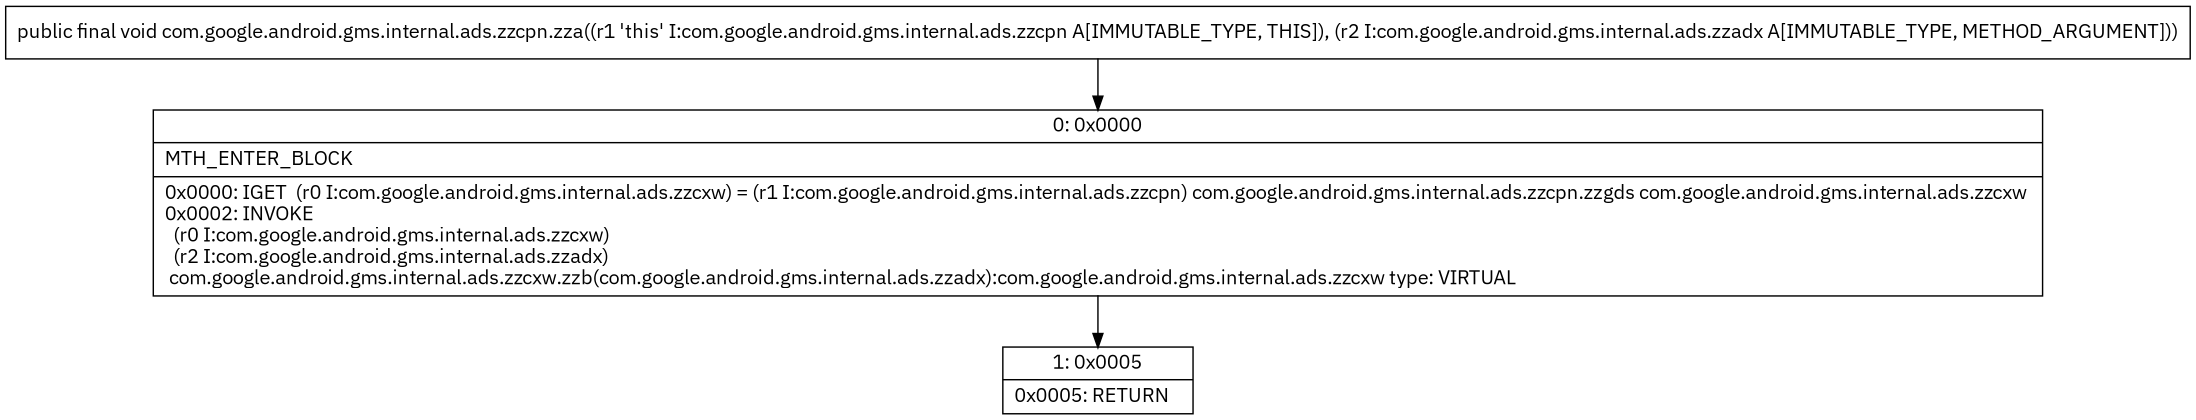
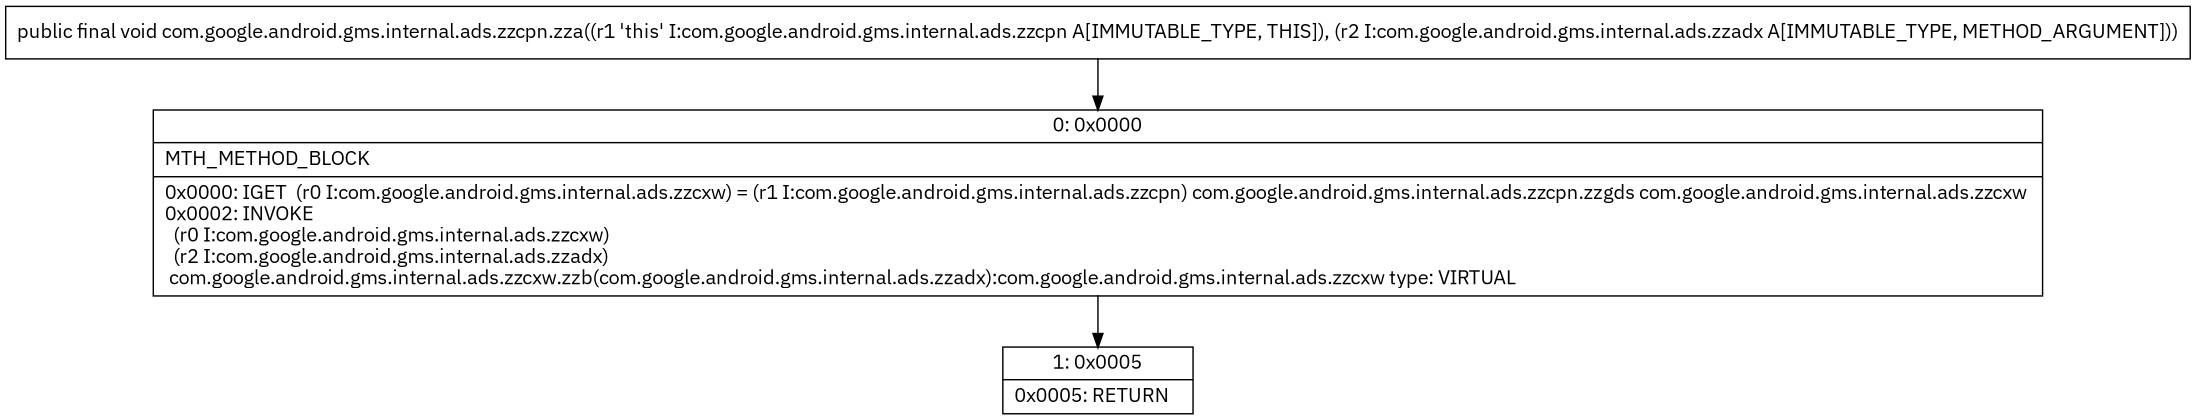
(259, 159) -> (268, 159)
